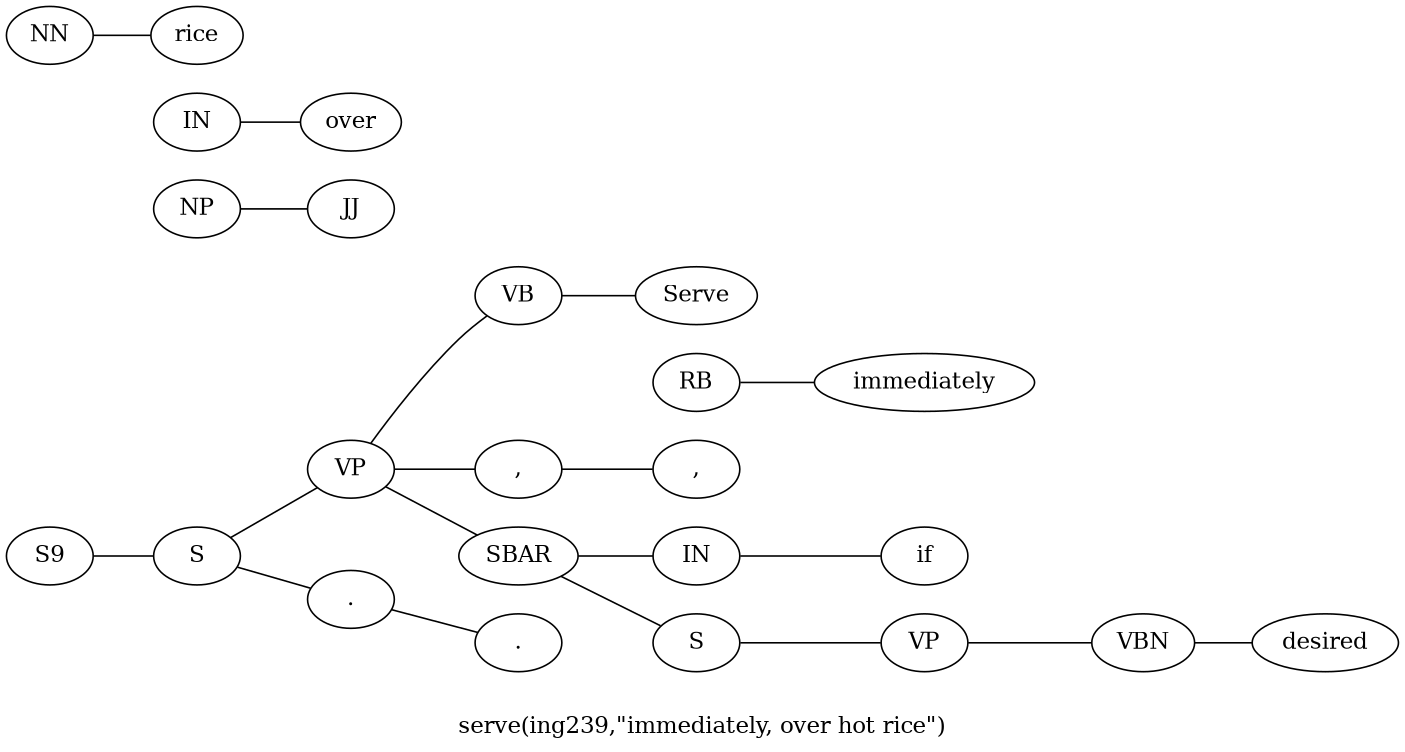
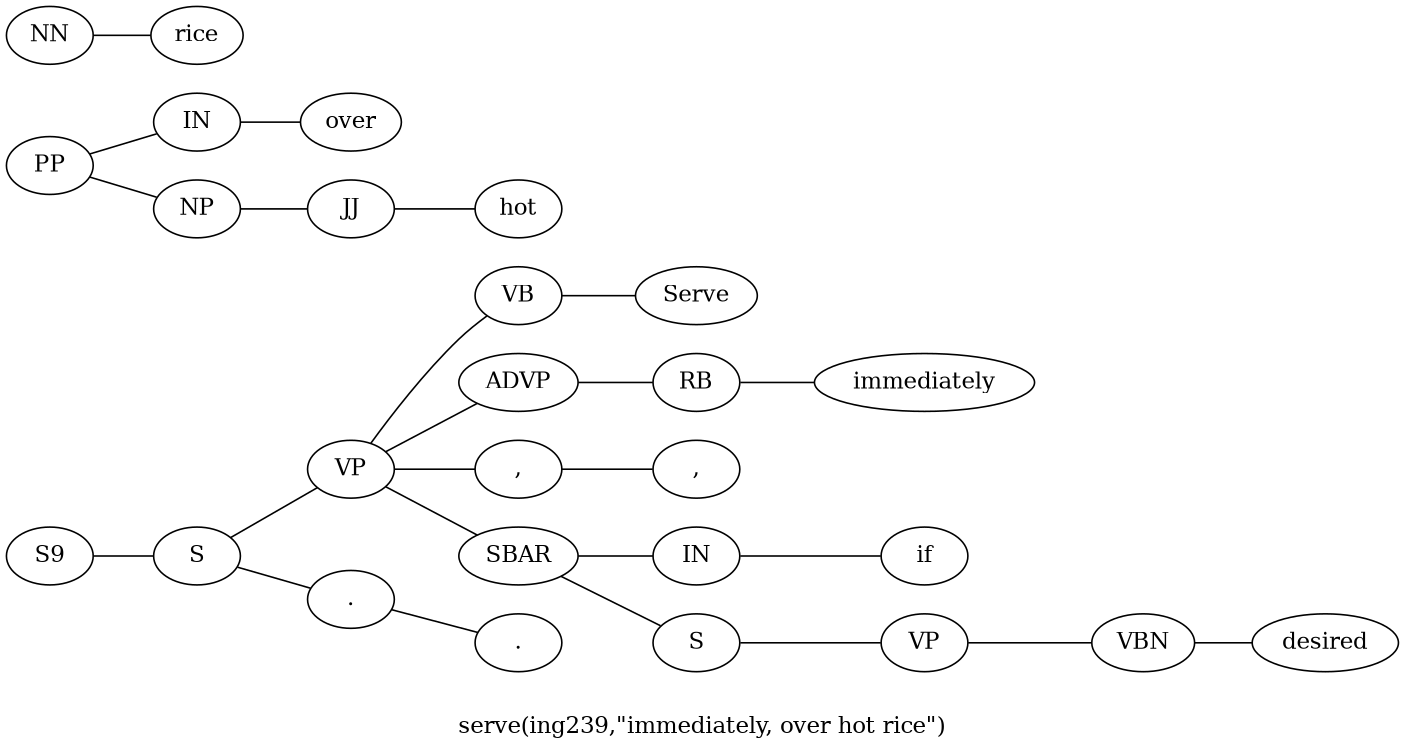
none -> (50, 166)
none -> (518, 209)
none -> (518, 382)
